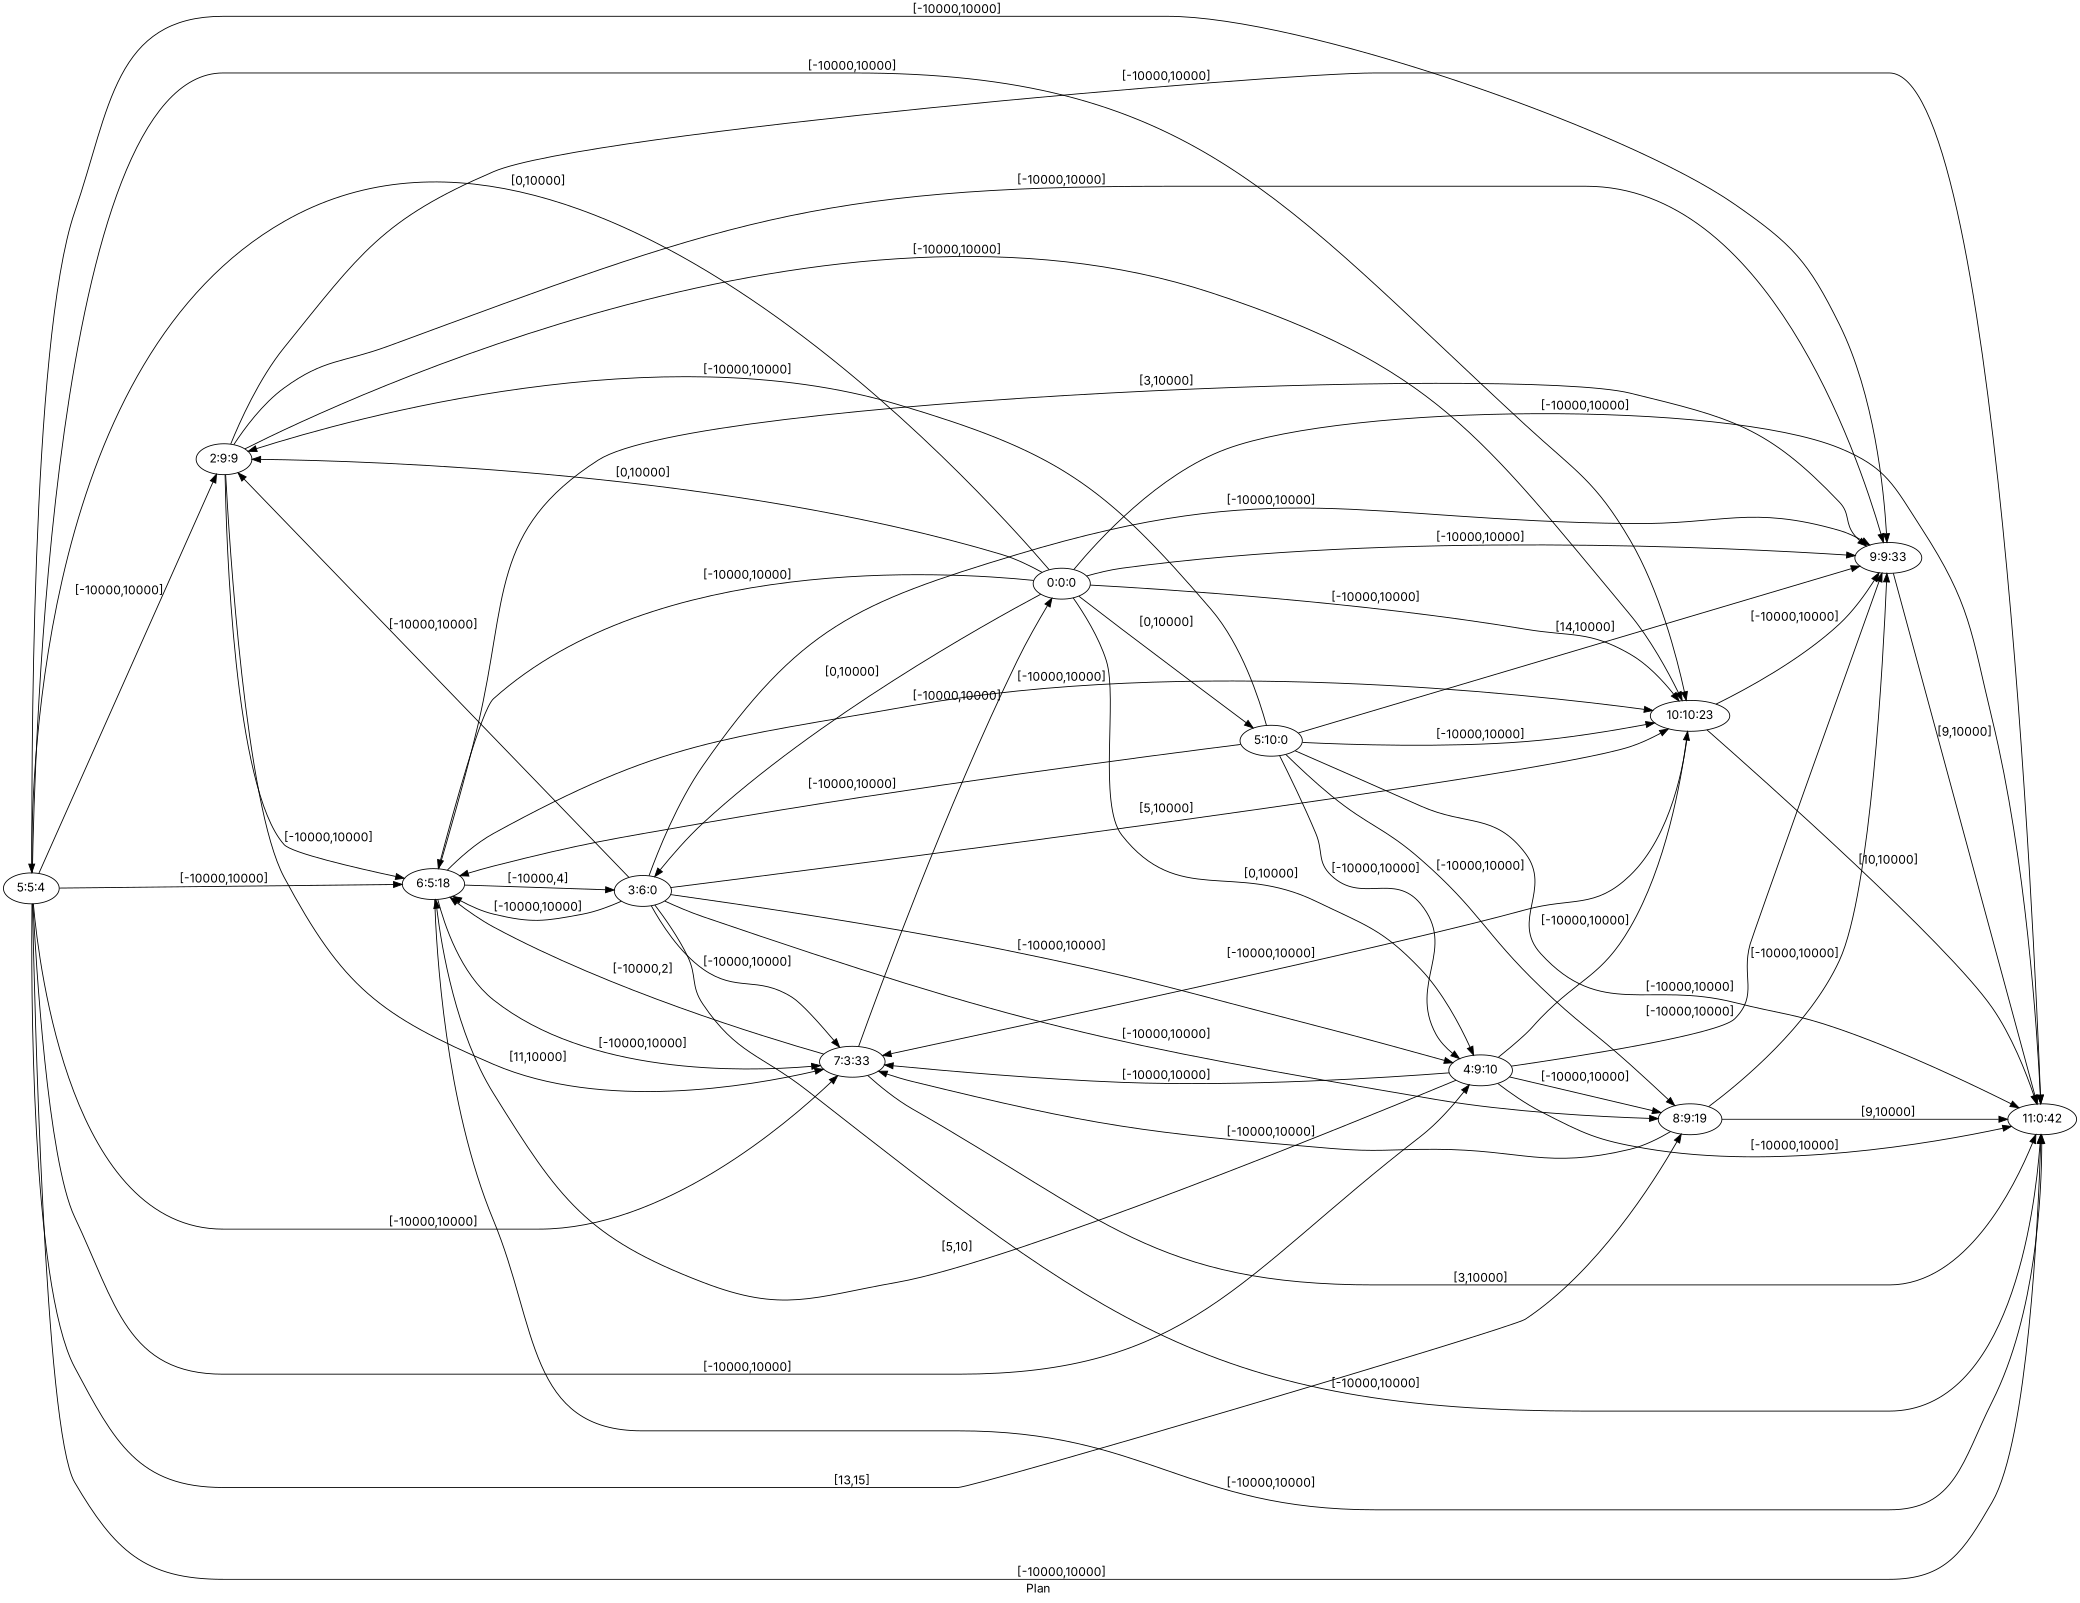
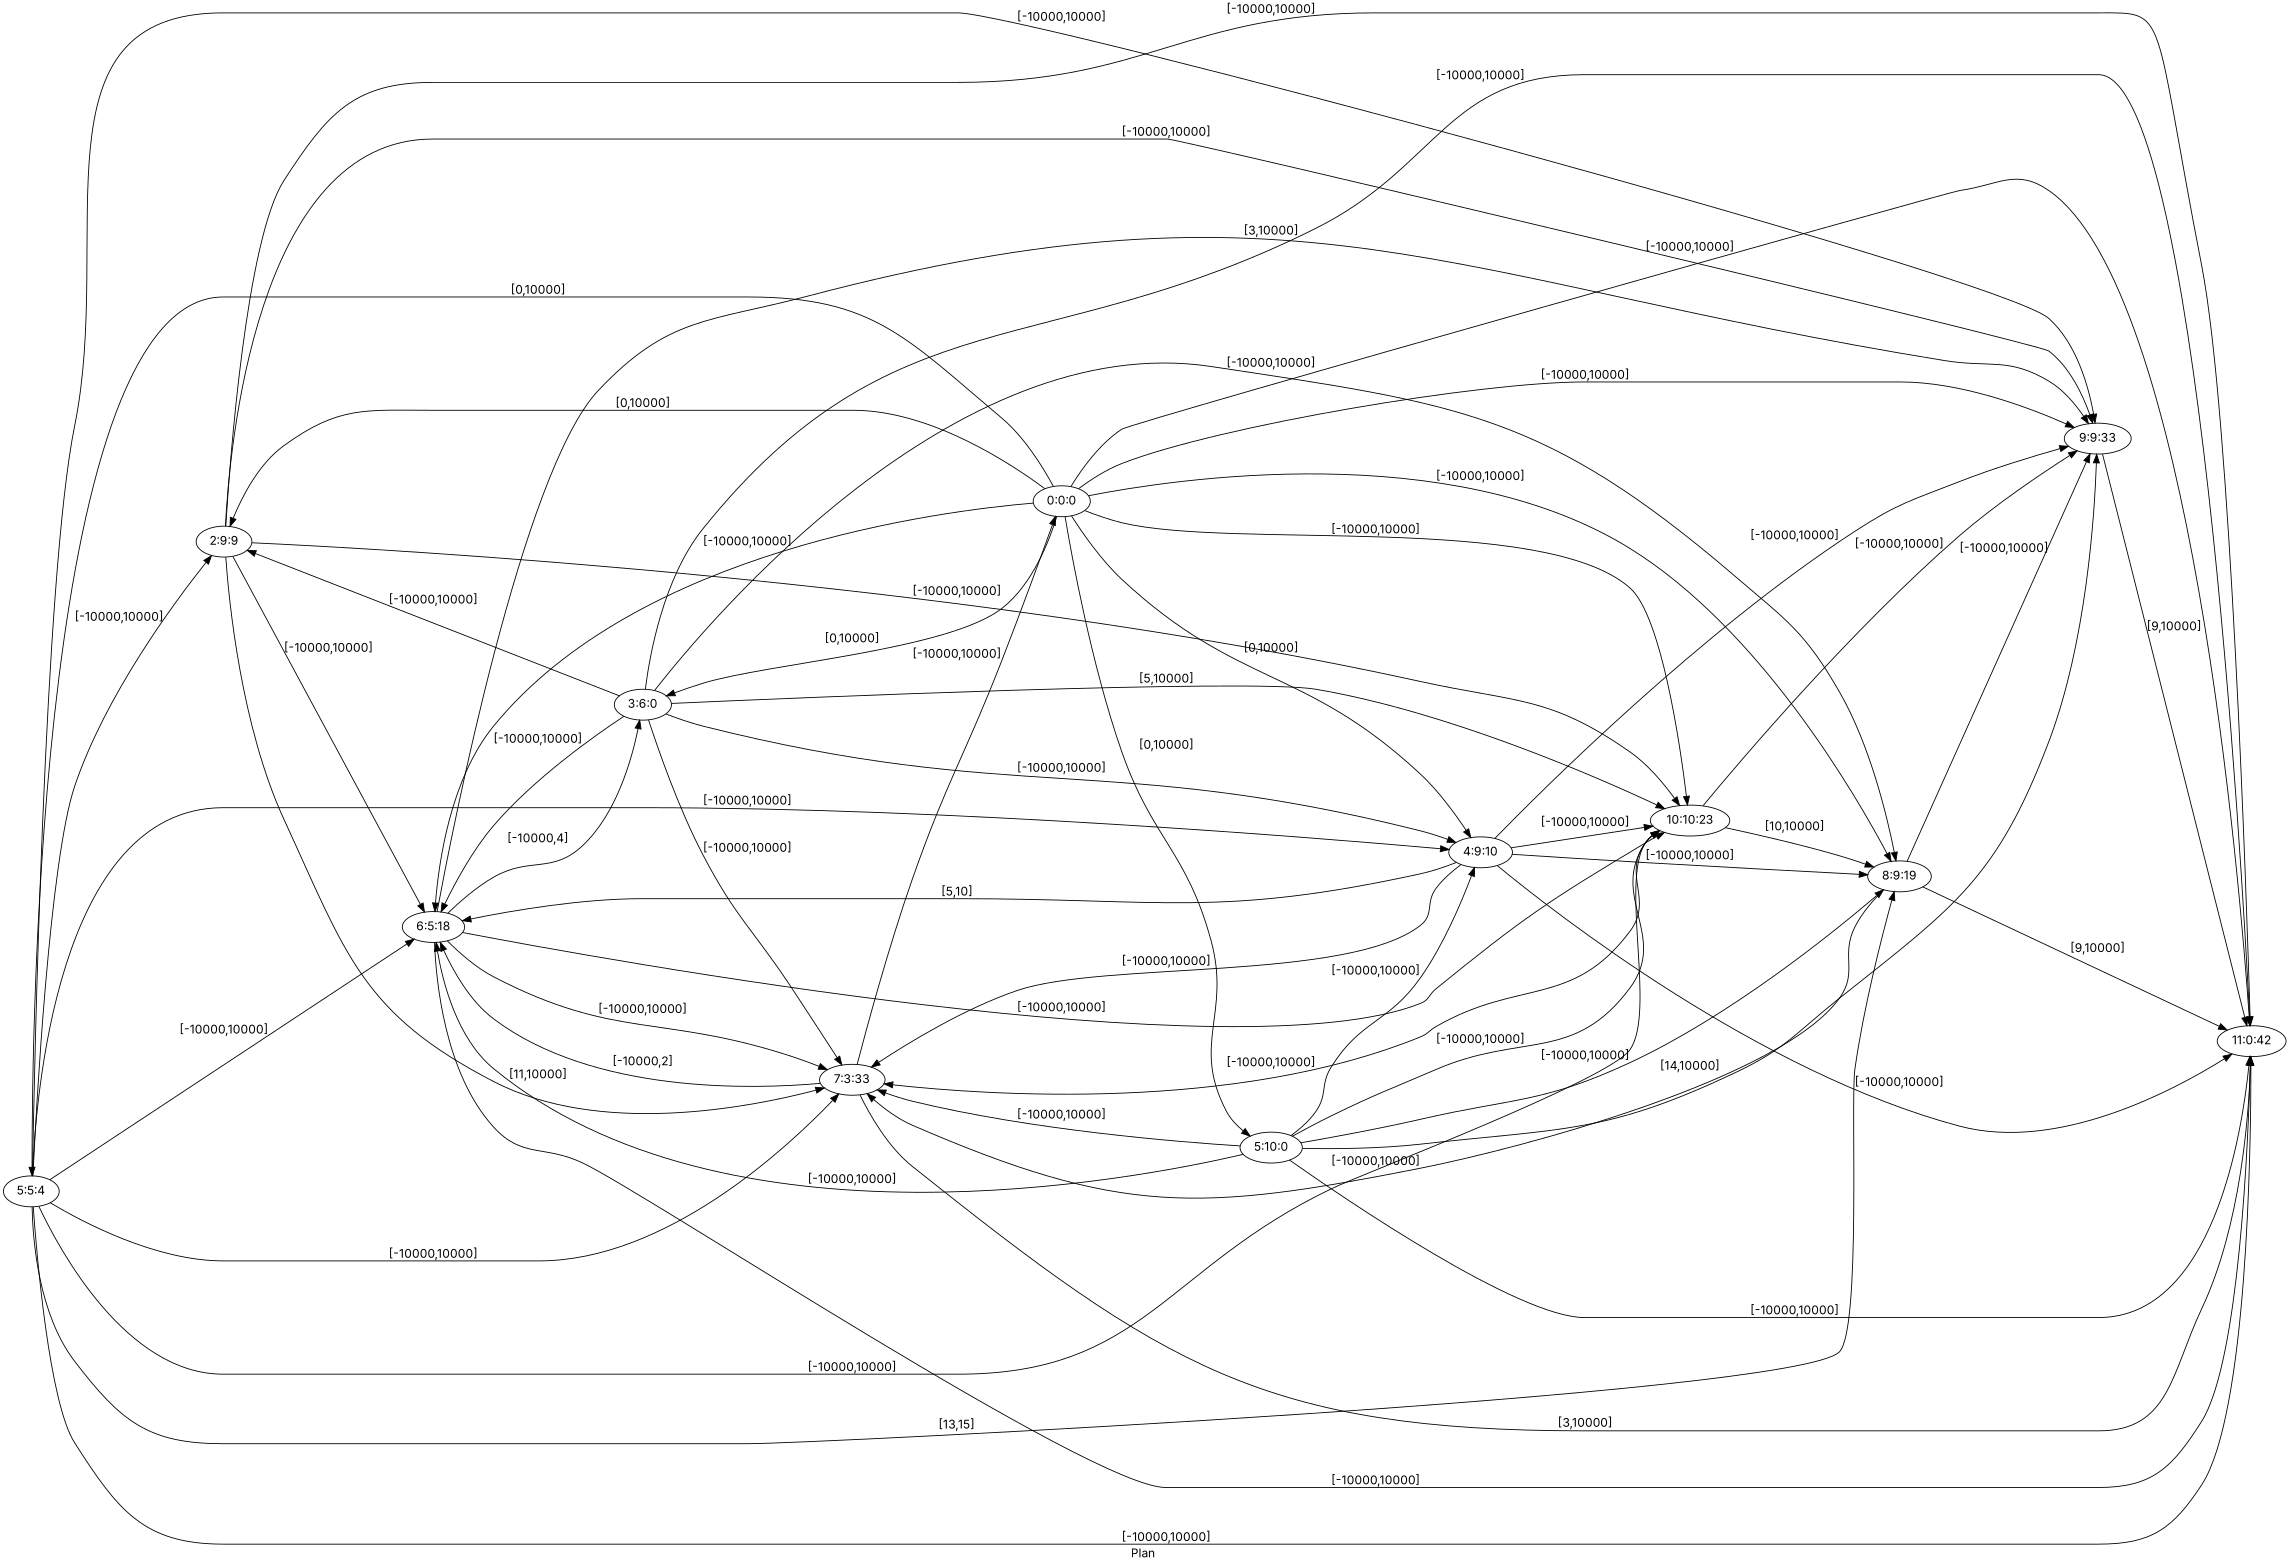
(830, 390) -> (1061, 1128)
none -> (1562, 515)
(1184, 516) -> none
(1890, 898) -> (1796, 844)
